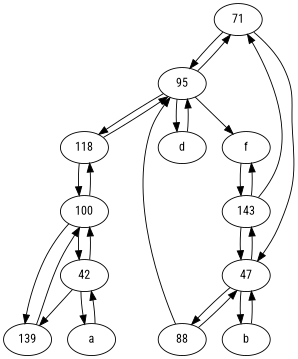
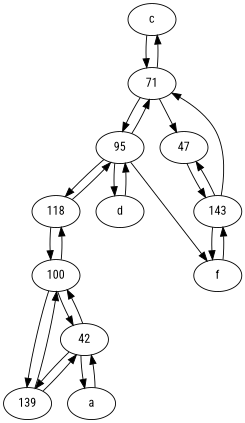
none -> (152, 20)
(182, 340) -> none
(246, 340) -> none
none -> (57, 377)
